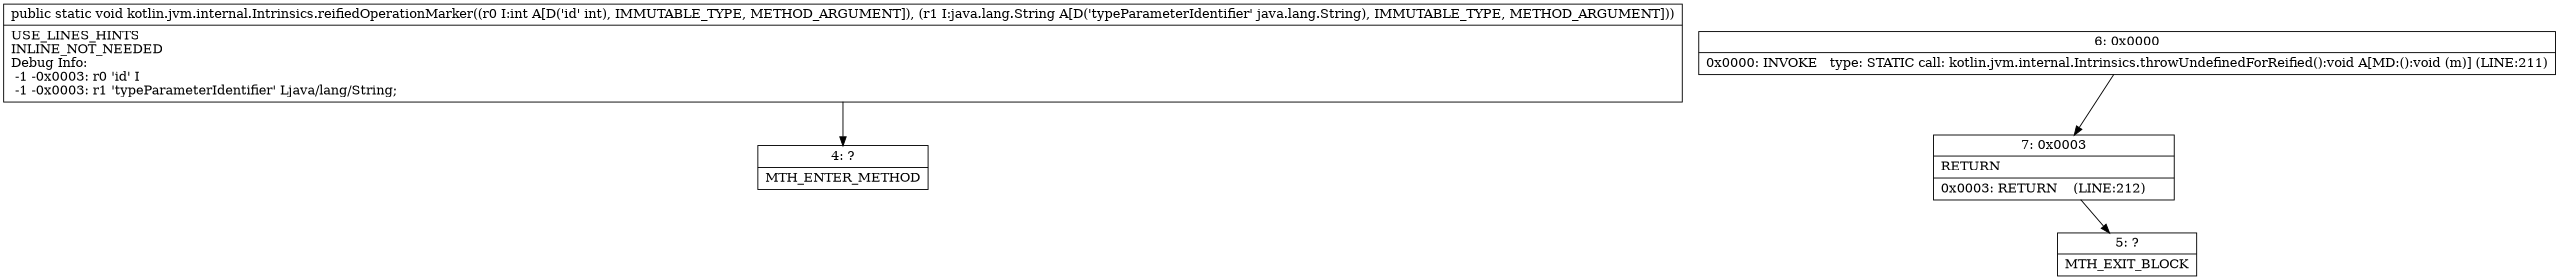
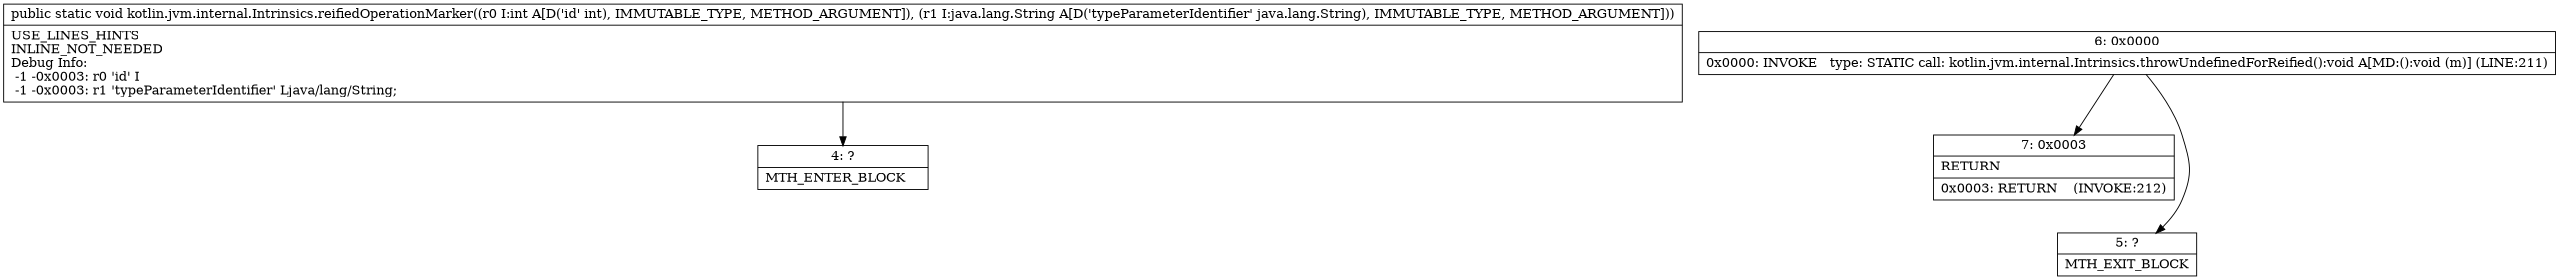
(843, 178) -> (836, 178)
(2043, 189) -> (2054, 189)
(2092, 213) -> (2186, 149)
